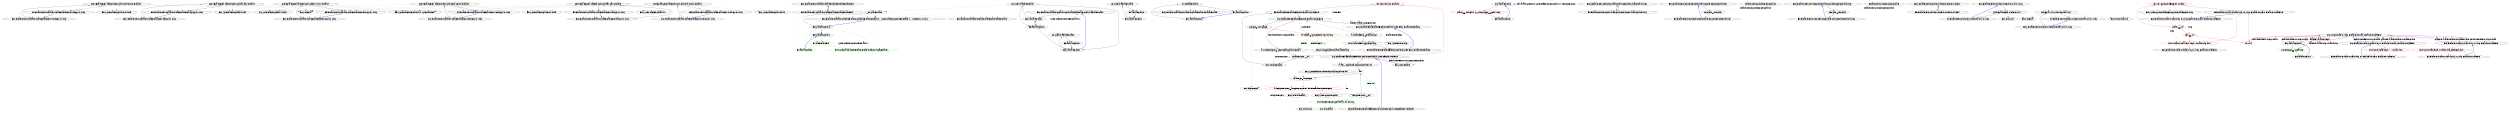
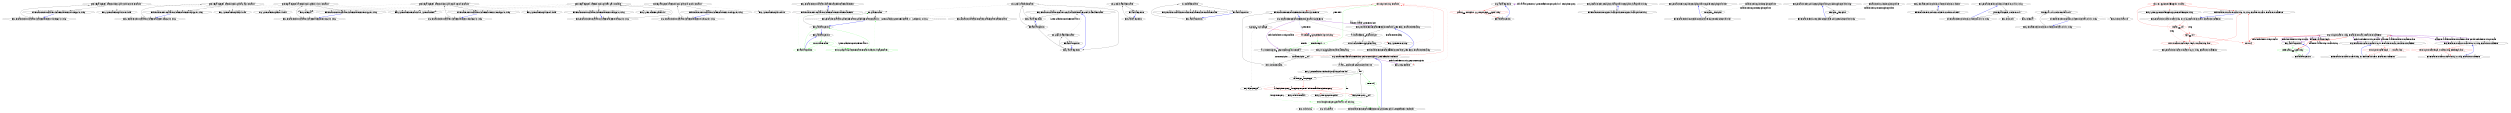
(1337, 12) -> (1337, 12)
(821, 43) -> (821, 43)
(2293, 50) -> (2293, 50)
